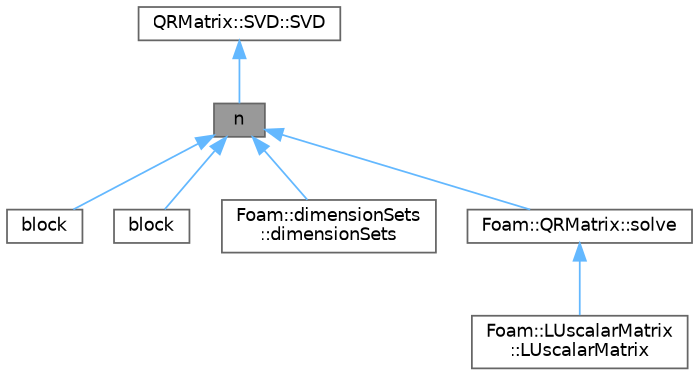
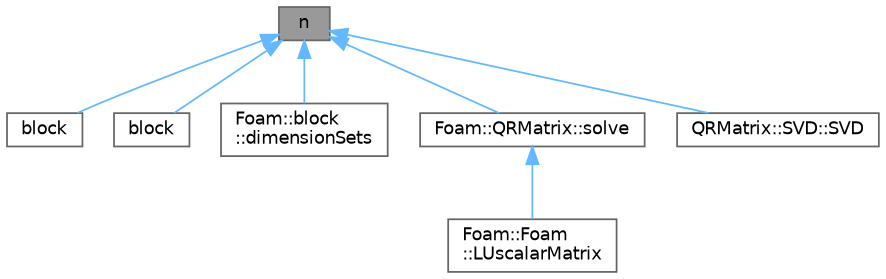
(239, 81) -> (528, 74)
(329, 226) -> (304, 130)
(580, 342) -> (532, 246)
